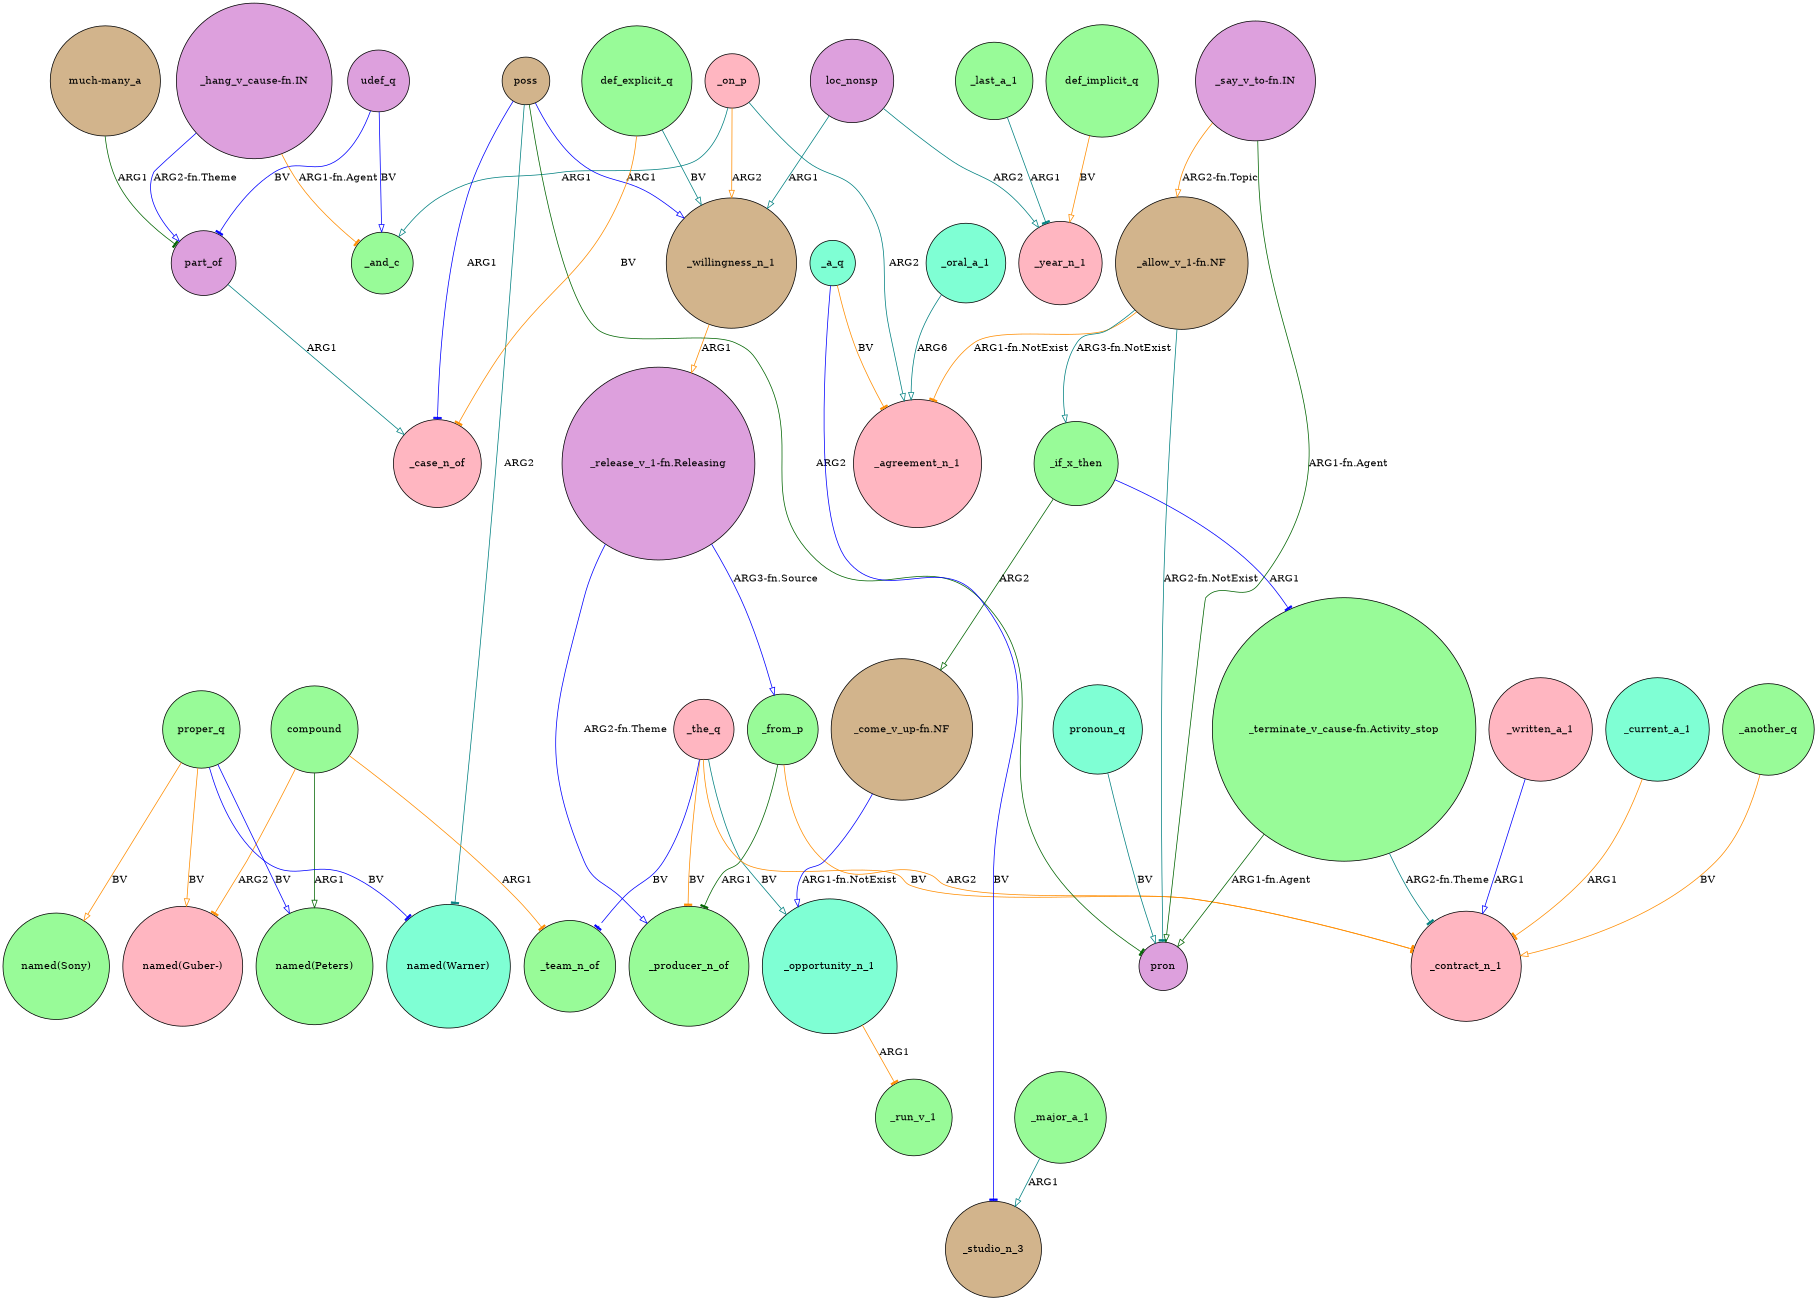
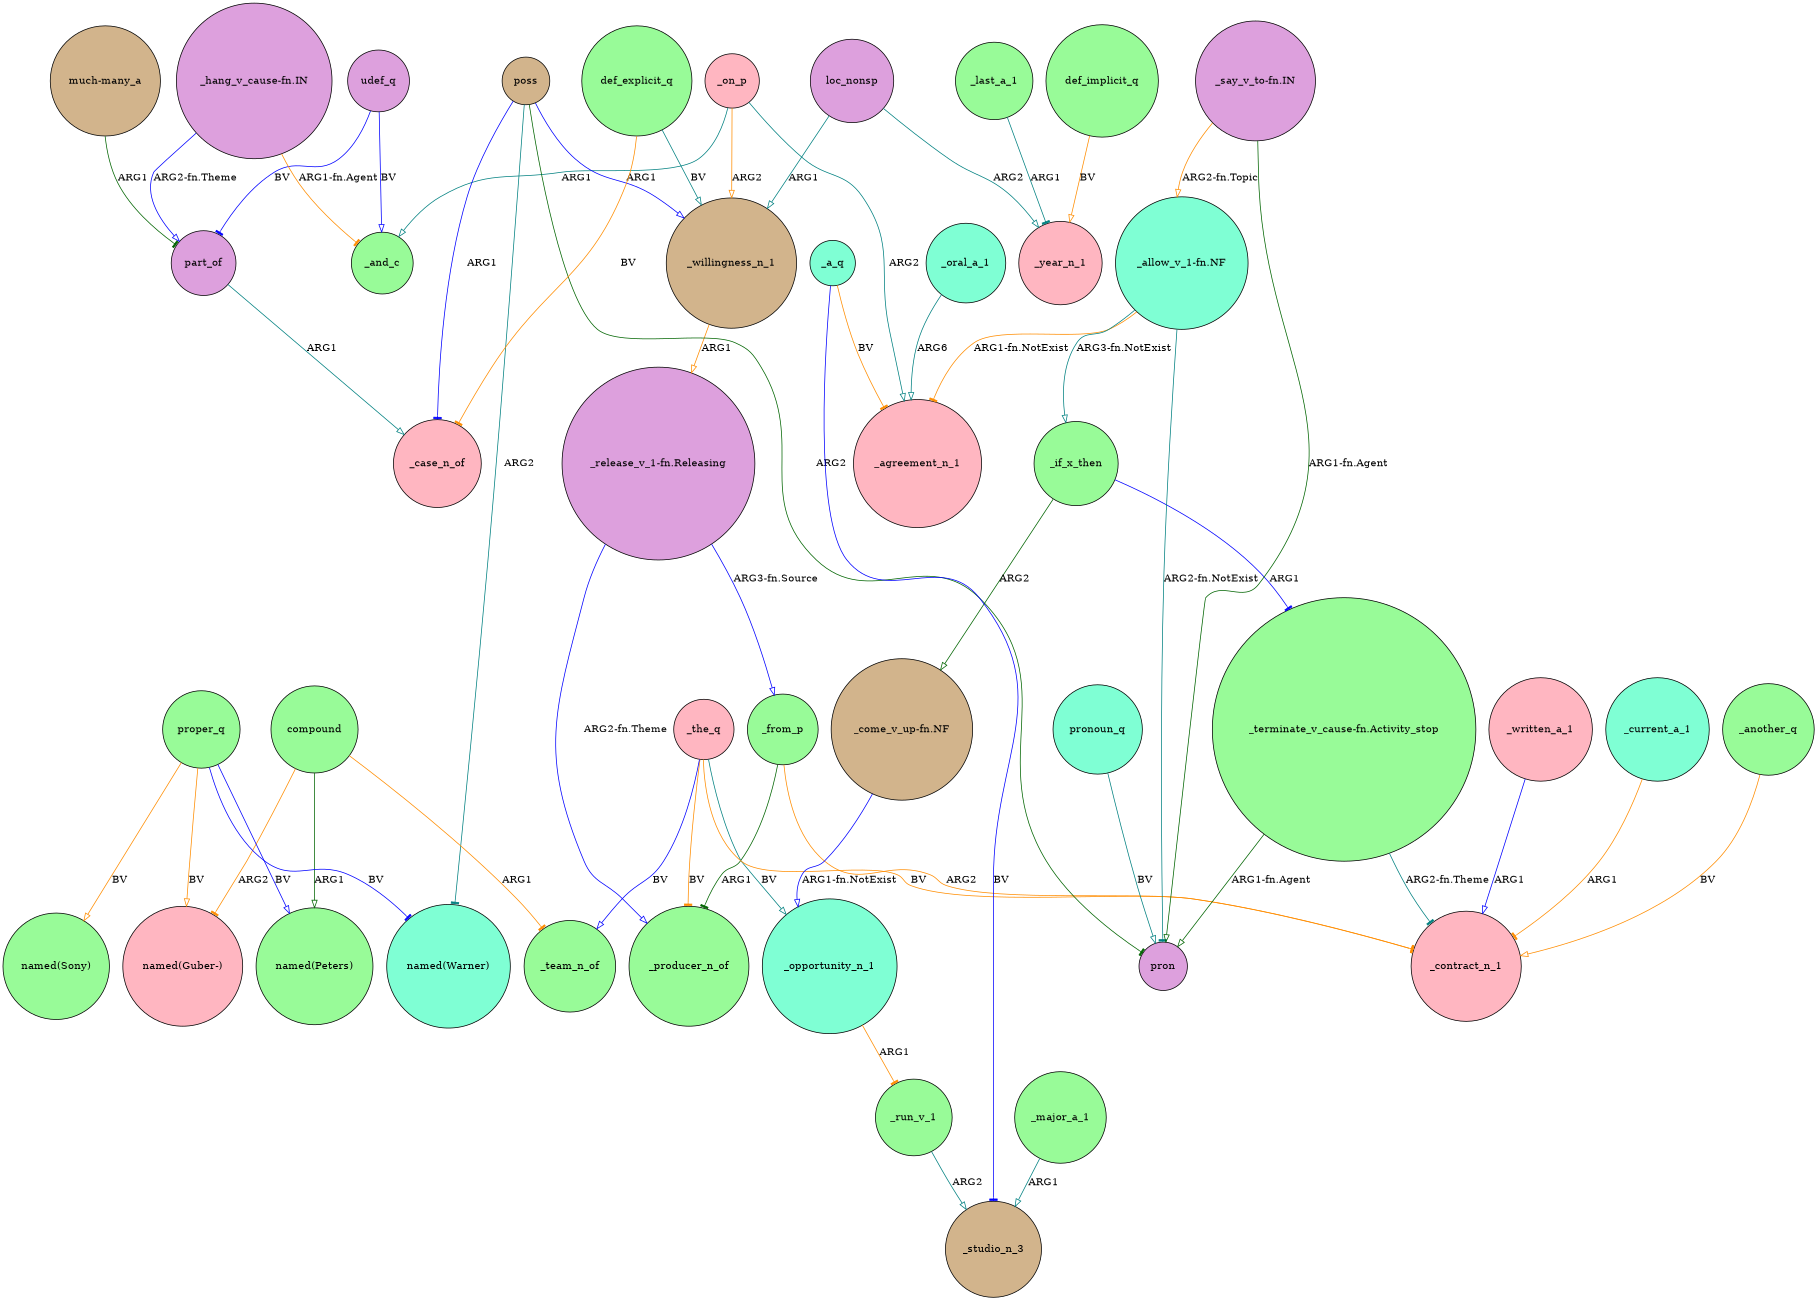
(1182, 263) -> (1182, 263)
(669, 852) -> (669, 852)
none -> (946, 1178)
